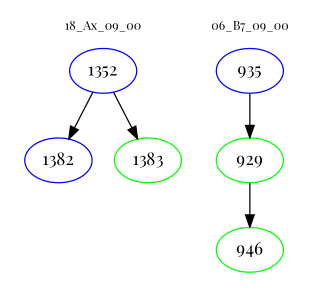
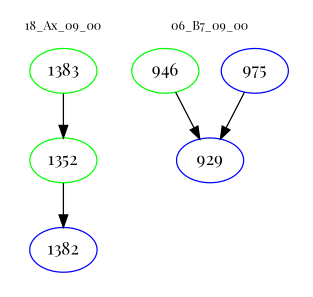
(103, 71) -> (63, 160)
(250, 71) -> (255, 71)
(123, 110) -> (63, 110)
(250, 160) -> (210, 160)
(250, 199) -> (185, 110)
